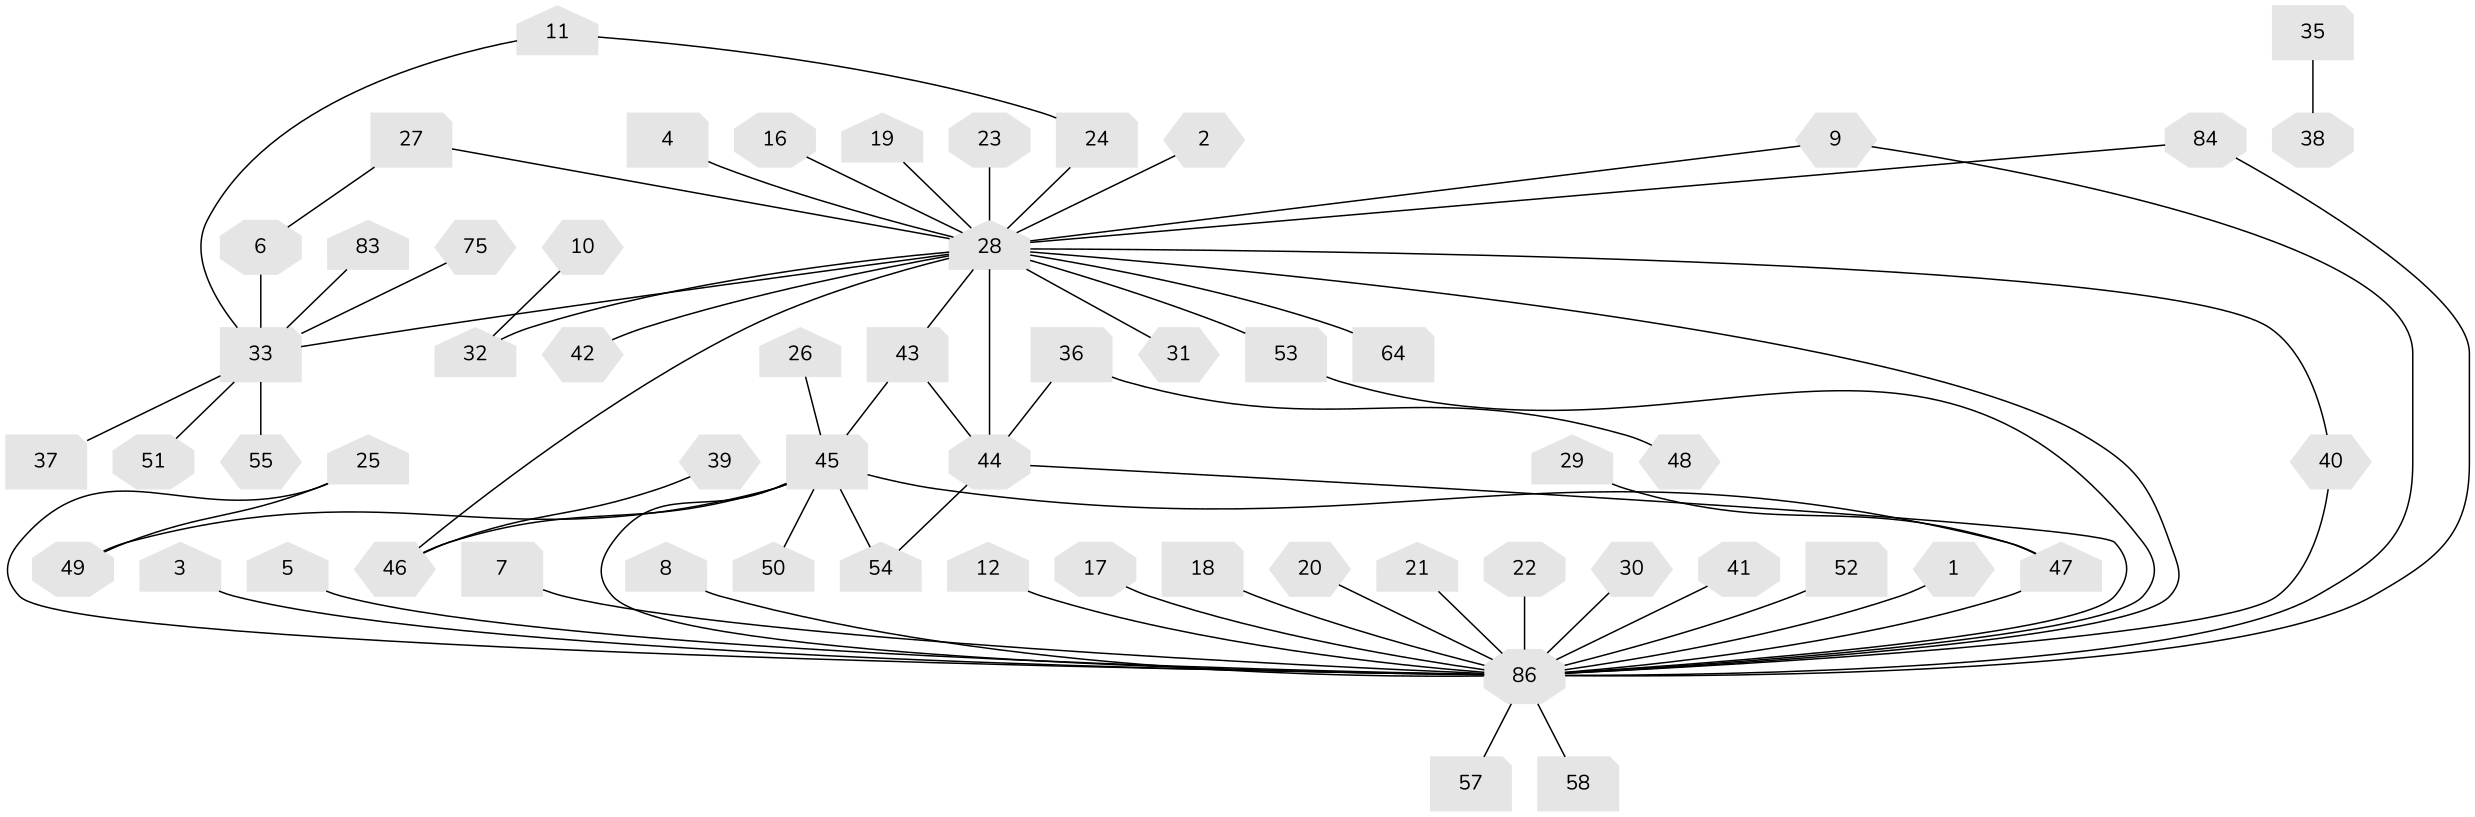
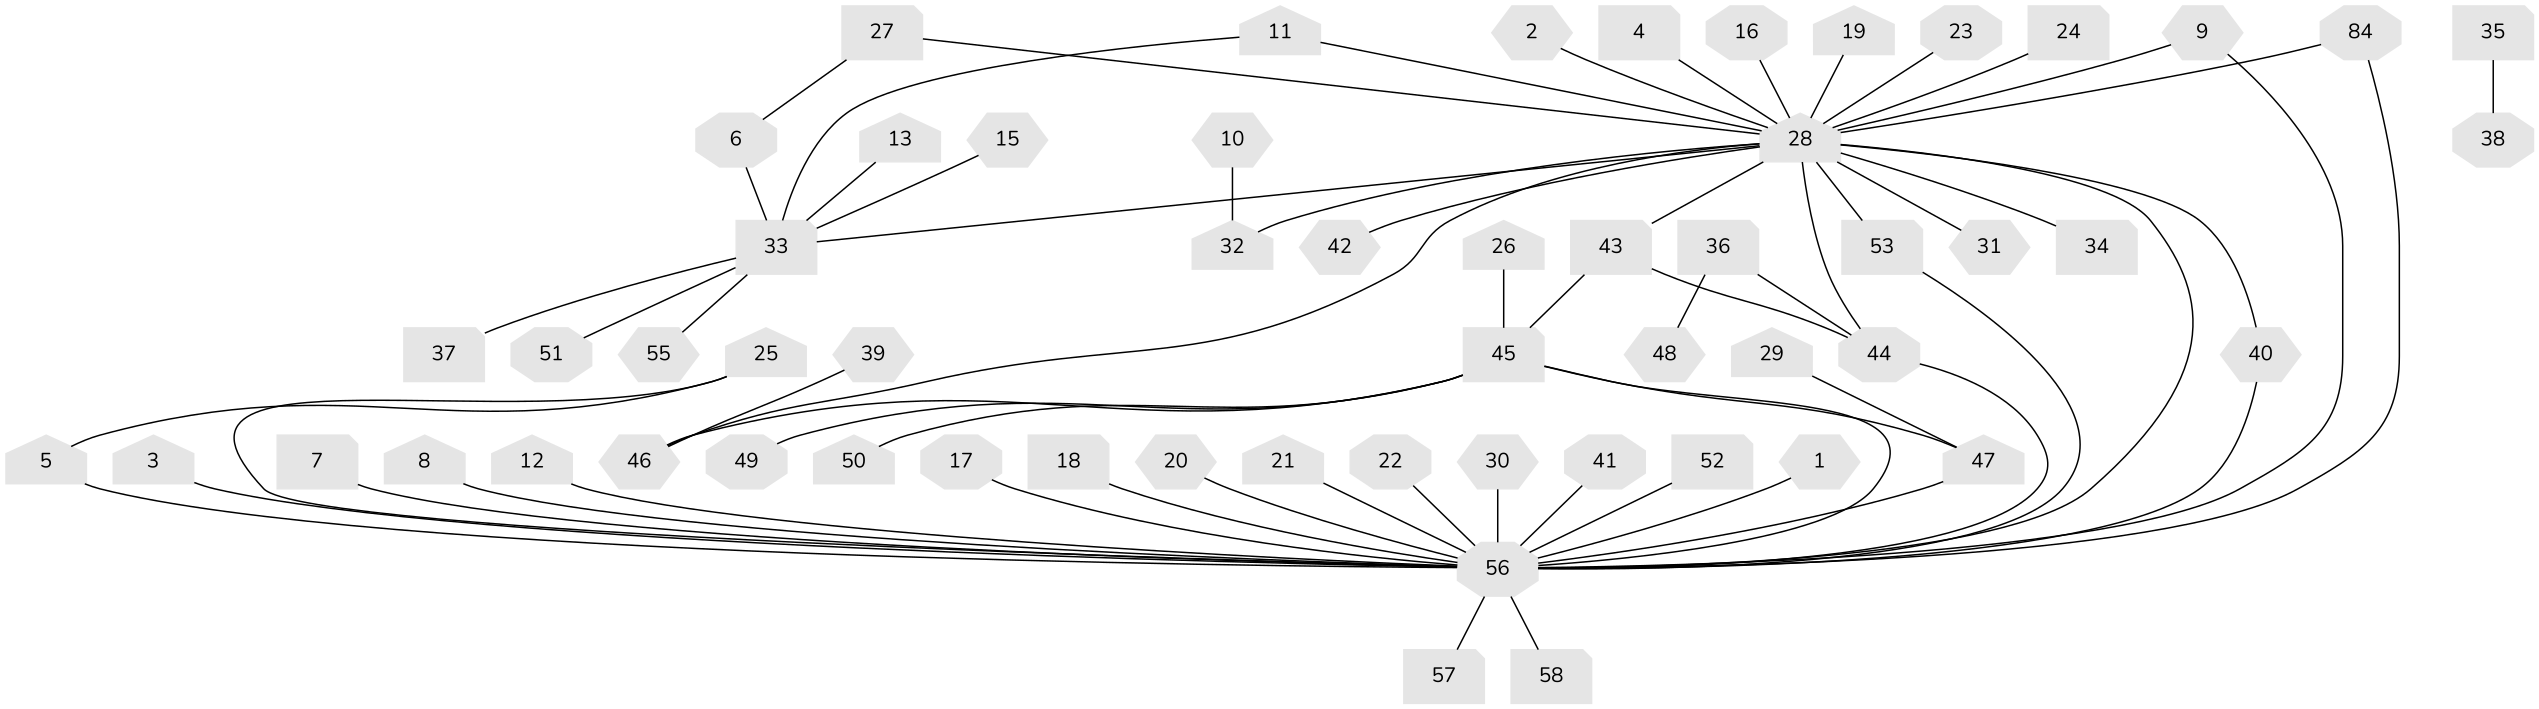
(829, 65) -> (1541, 87)
(368, 247) -> (900, 140)
(475, 247) -> (1007, 140)
(1393, 355) -> (2097, 247)
(244, 510) -> (448, 410)
(881, 569) -> none
(1525, 677) -> (1498, 569)
